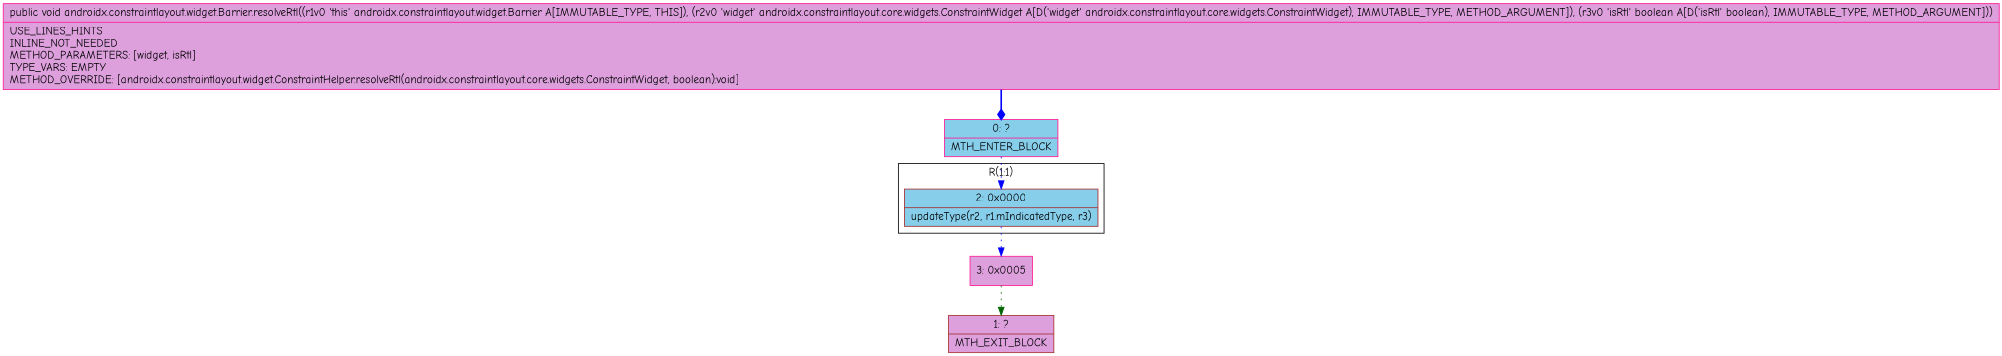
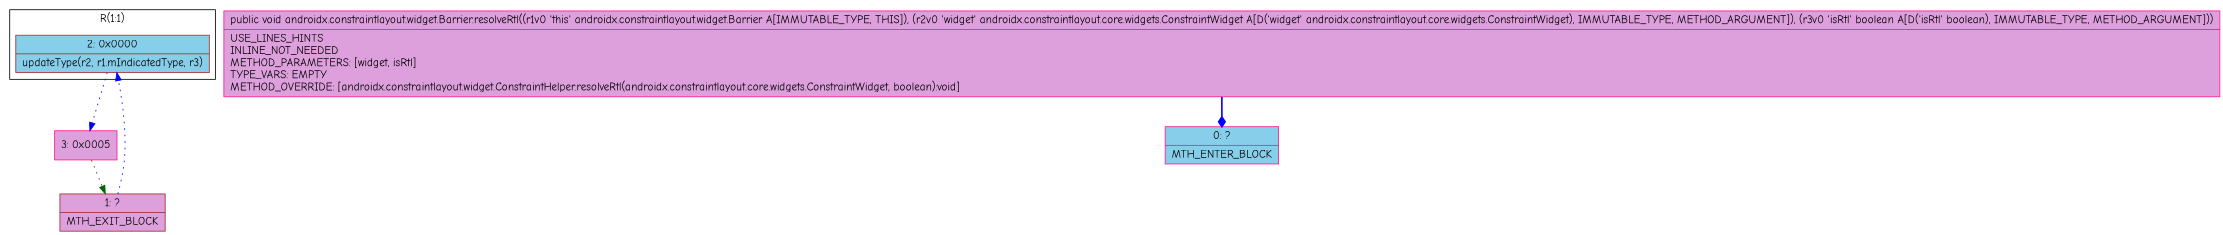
(1001, 169) -> (125, 137)
